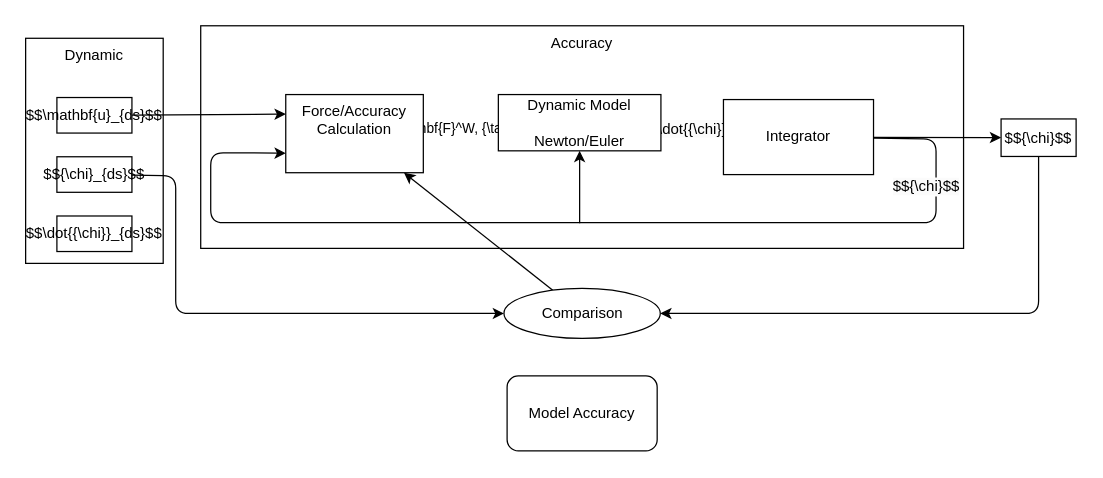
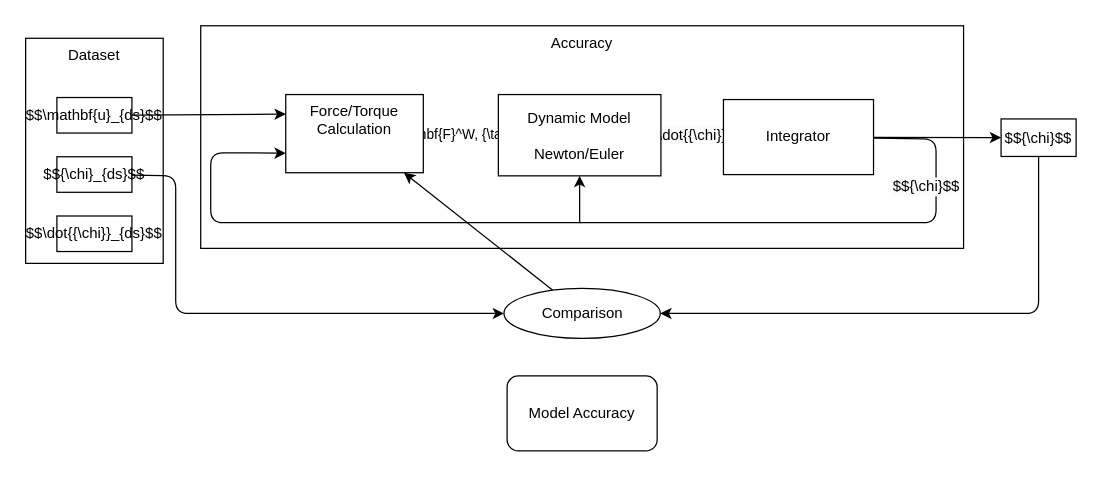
(94, 56) -> (94, 56)
(354, 121) -> (354, 121)
(579, 123) -> (579, 135)
